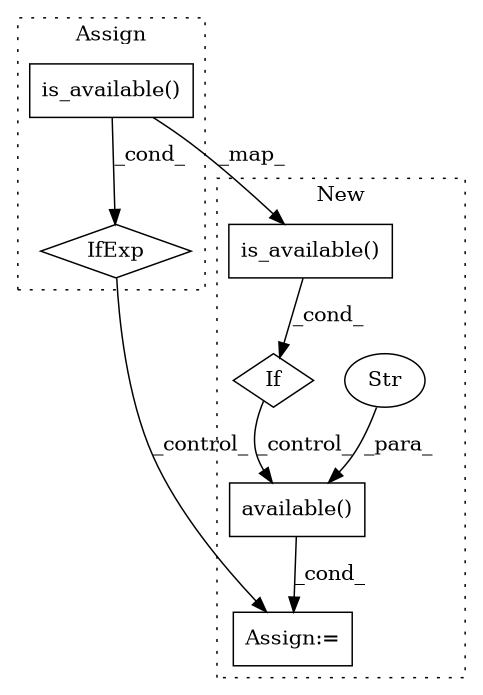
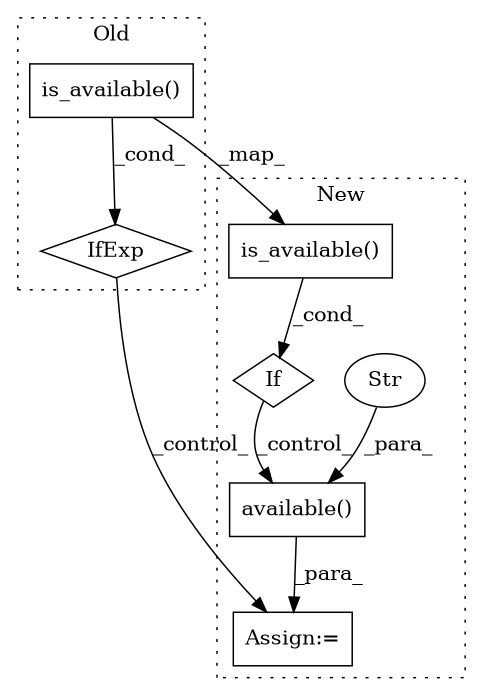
(111, 35) -> (111, 35)
(330, 574) -> (328, 574)
